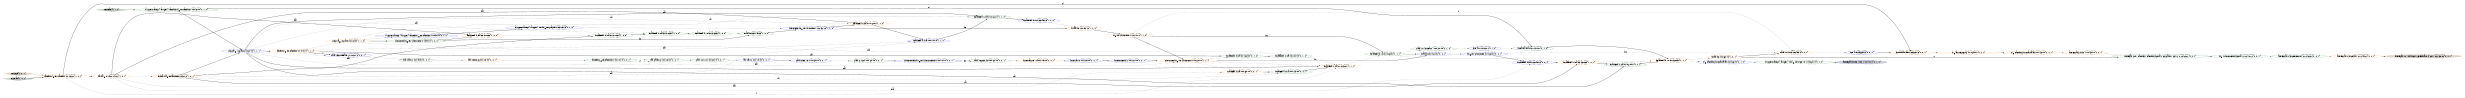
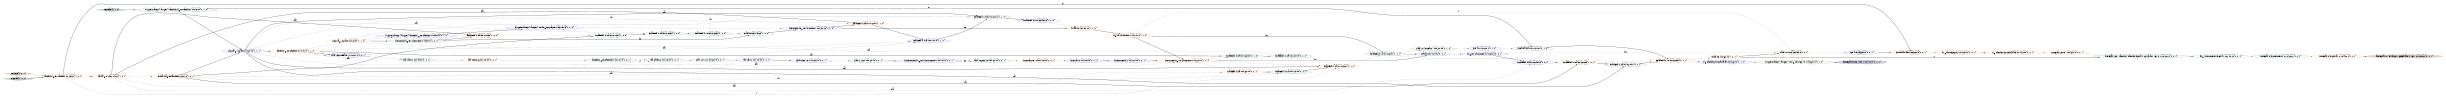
(1968, 53) -> (1959, 53)
